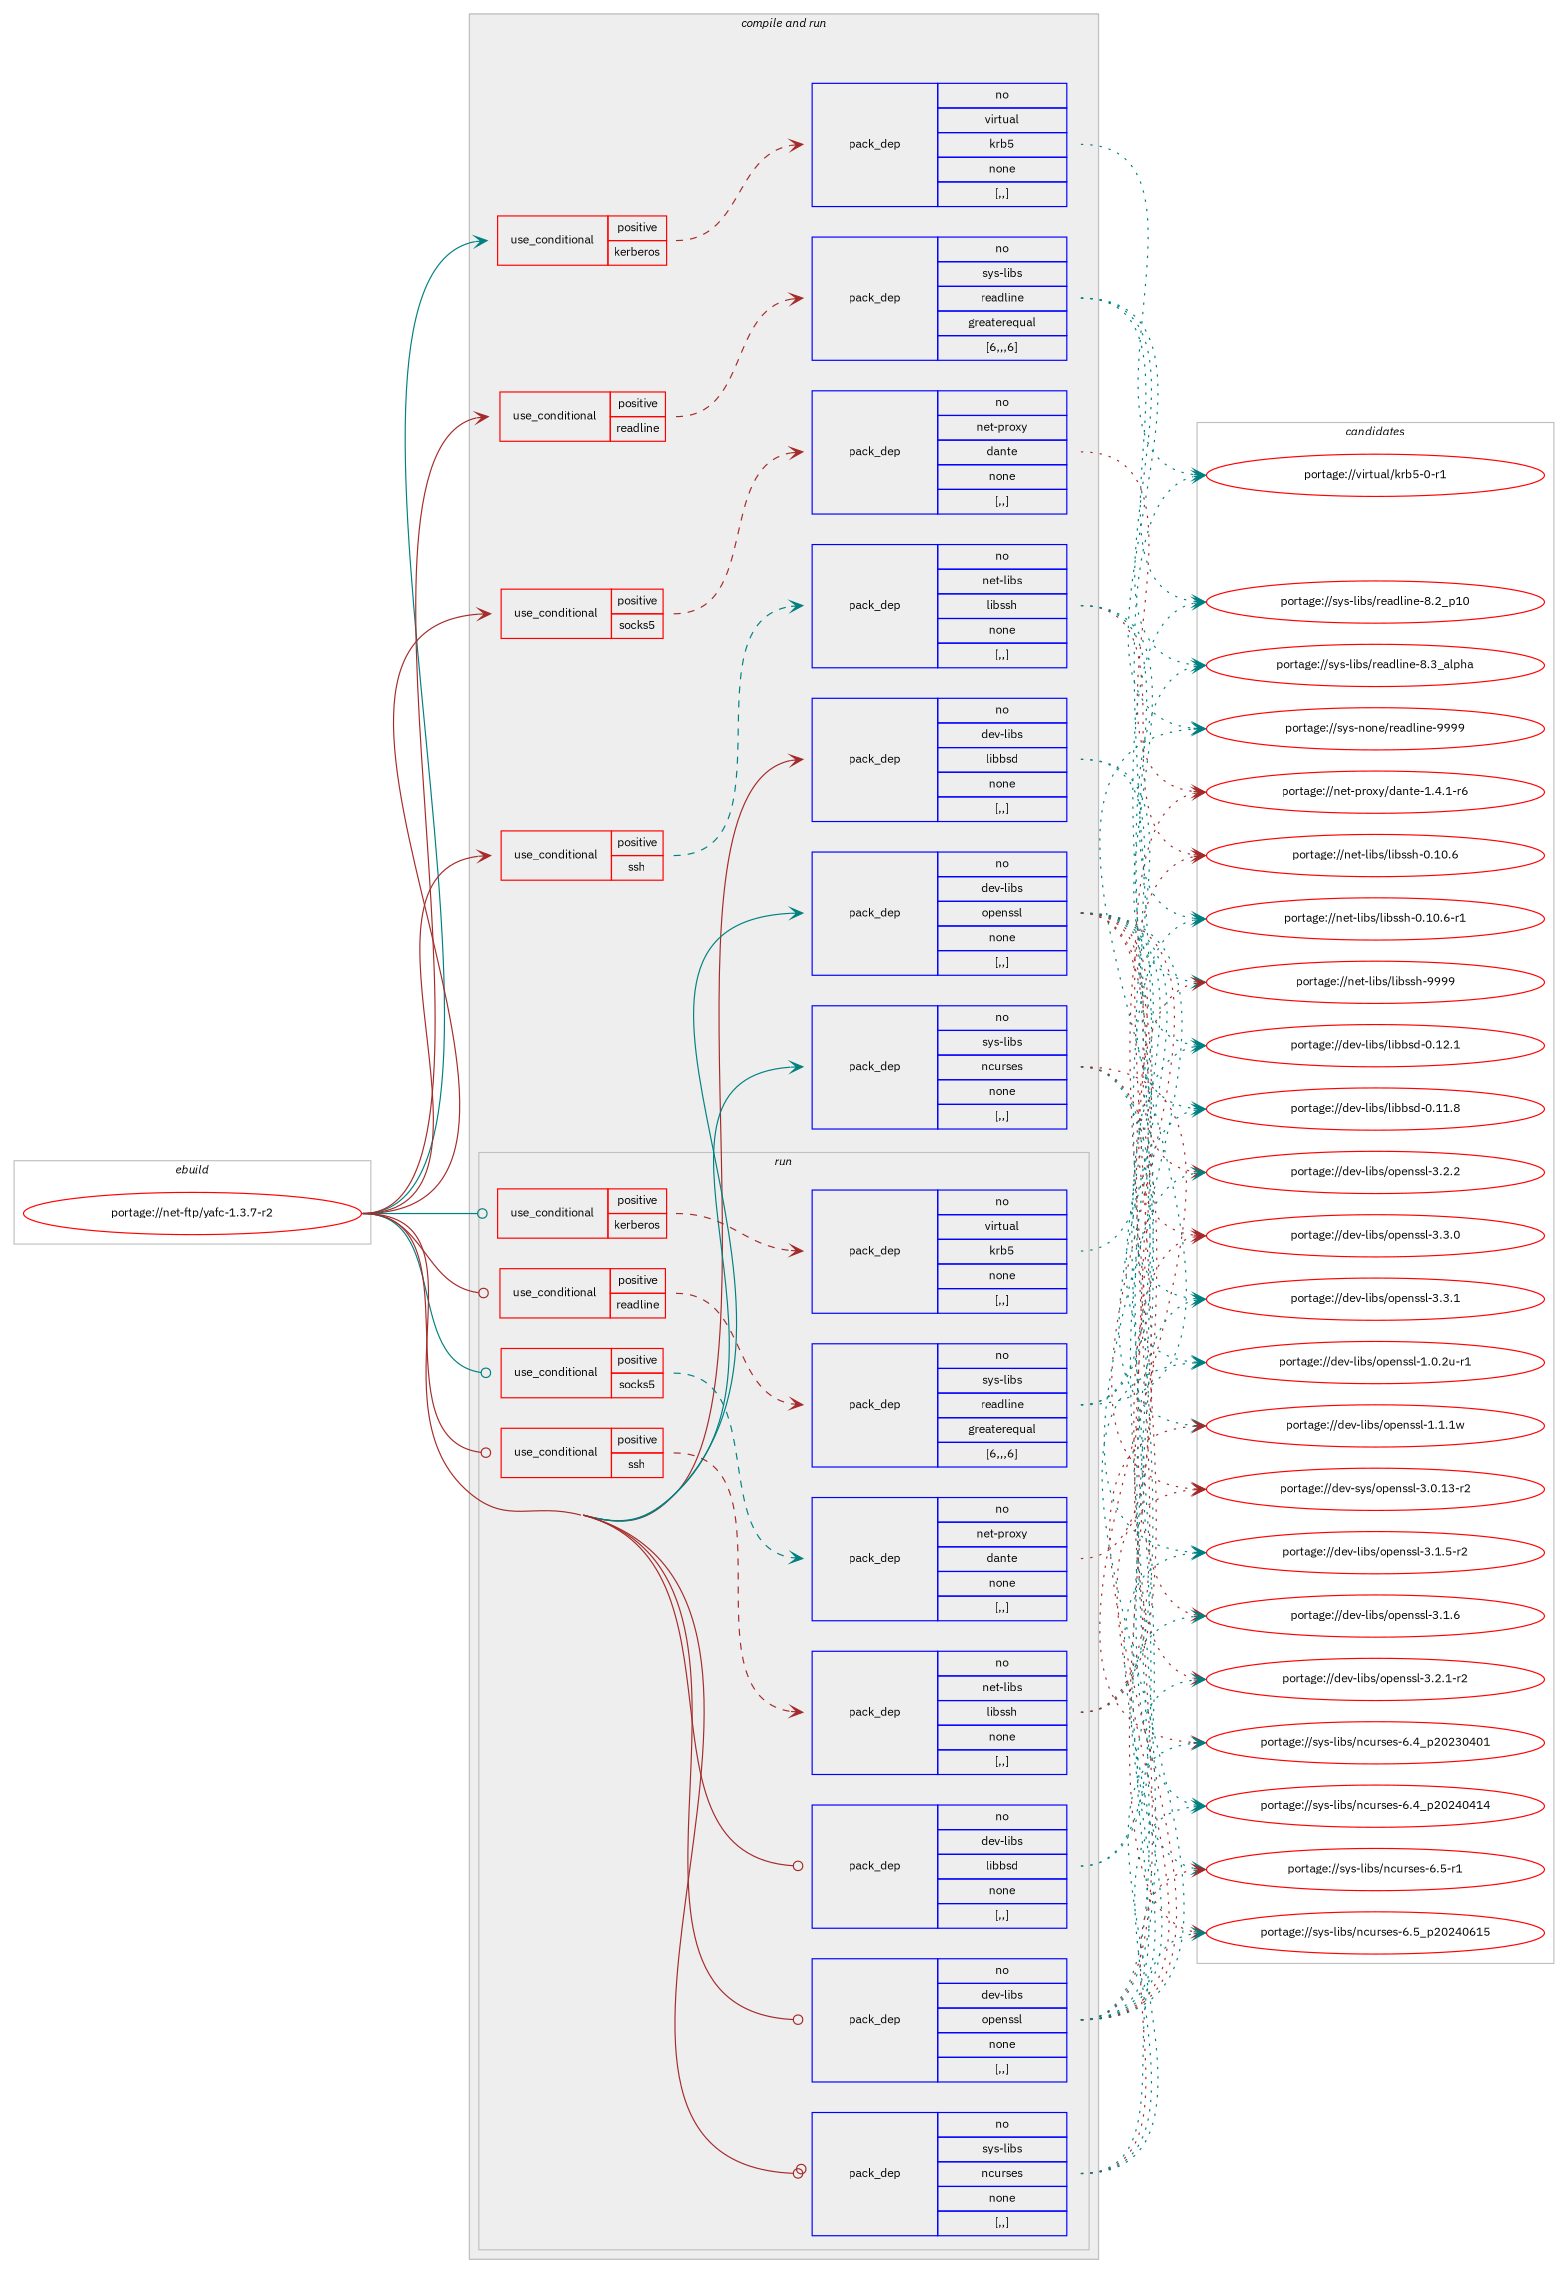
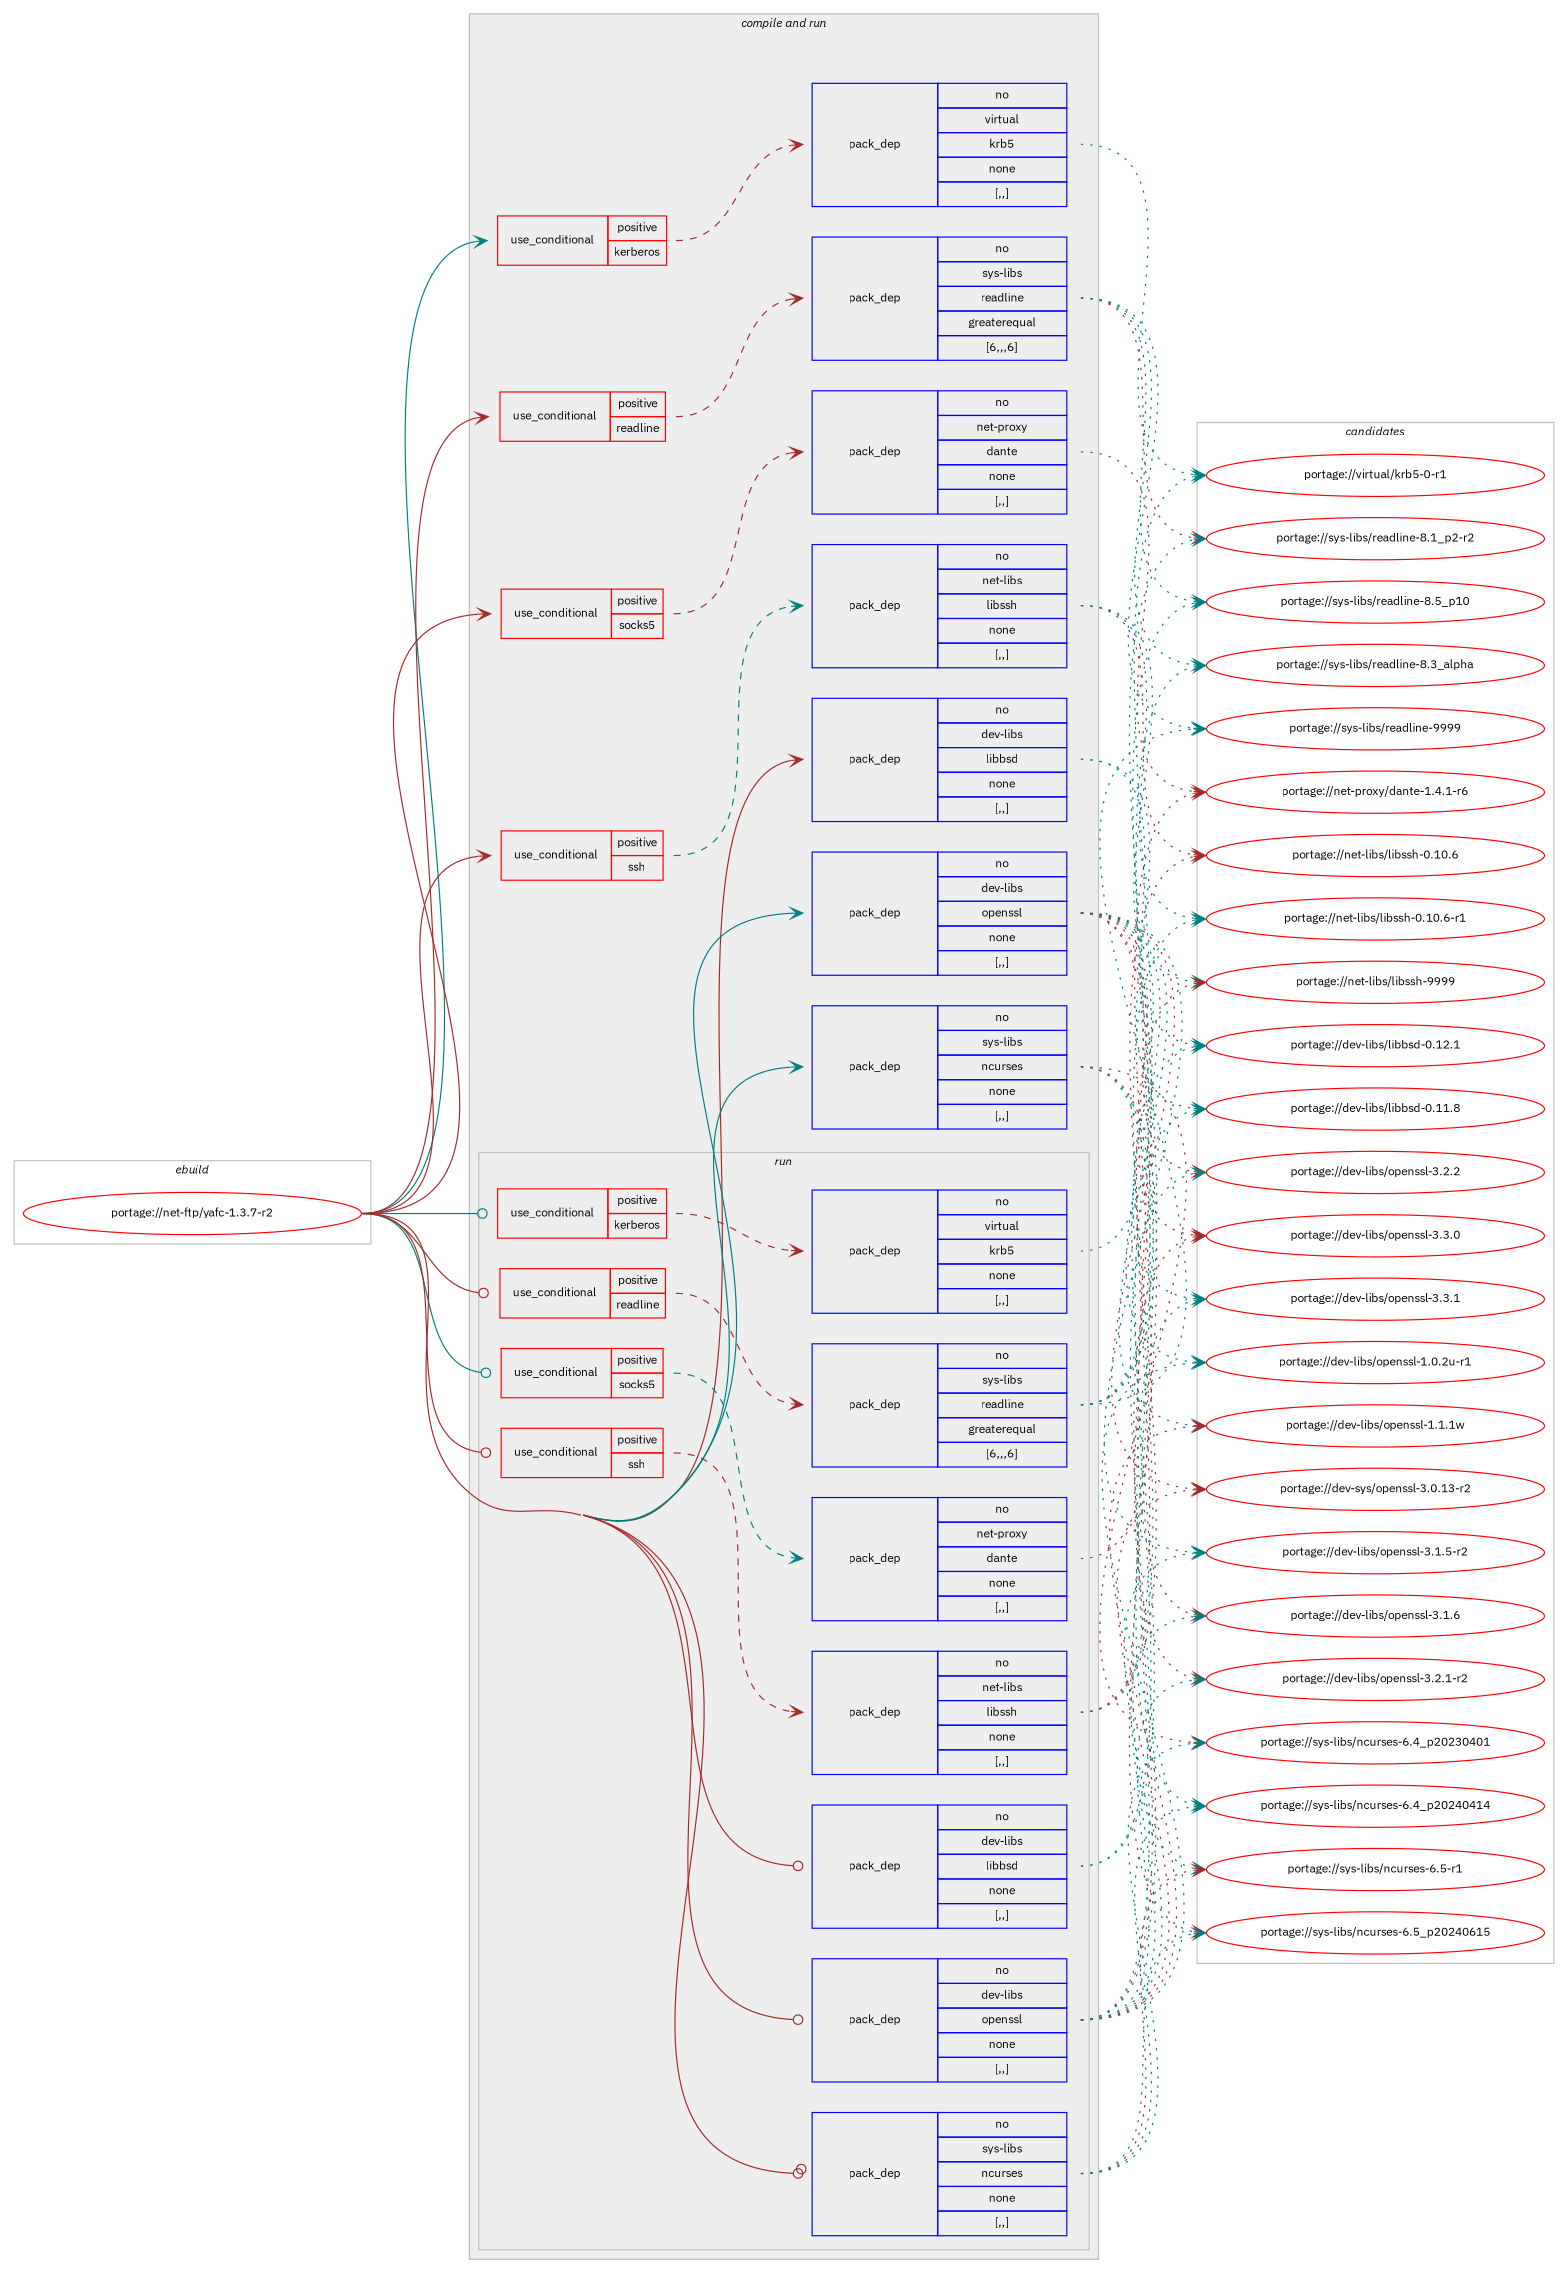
none -> (1375, 539)
(1375, 602) -> (1375, 602)
(1375, 729) -> (1375, 729)
